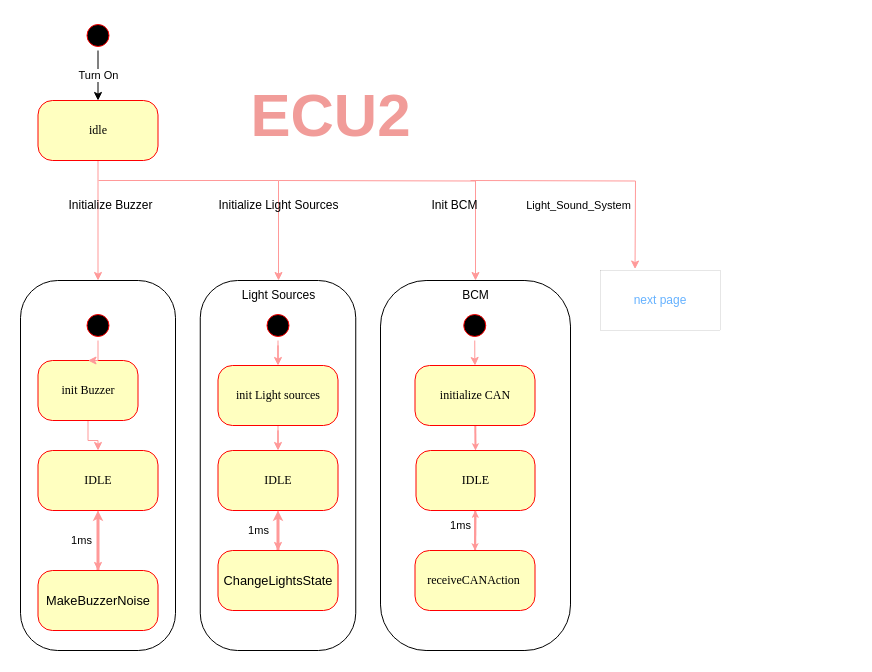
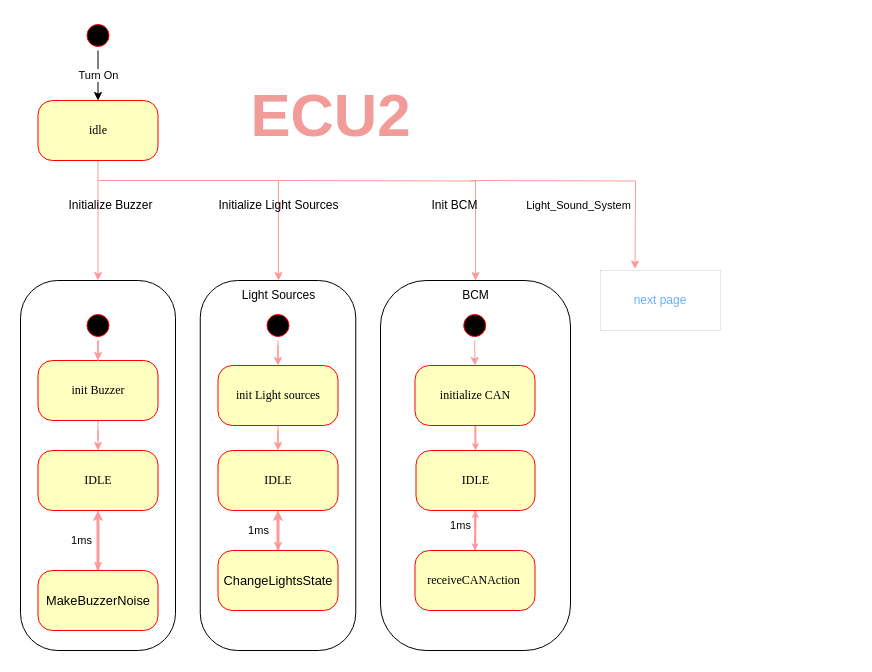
(88, 391) -> (98, 391)
